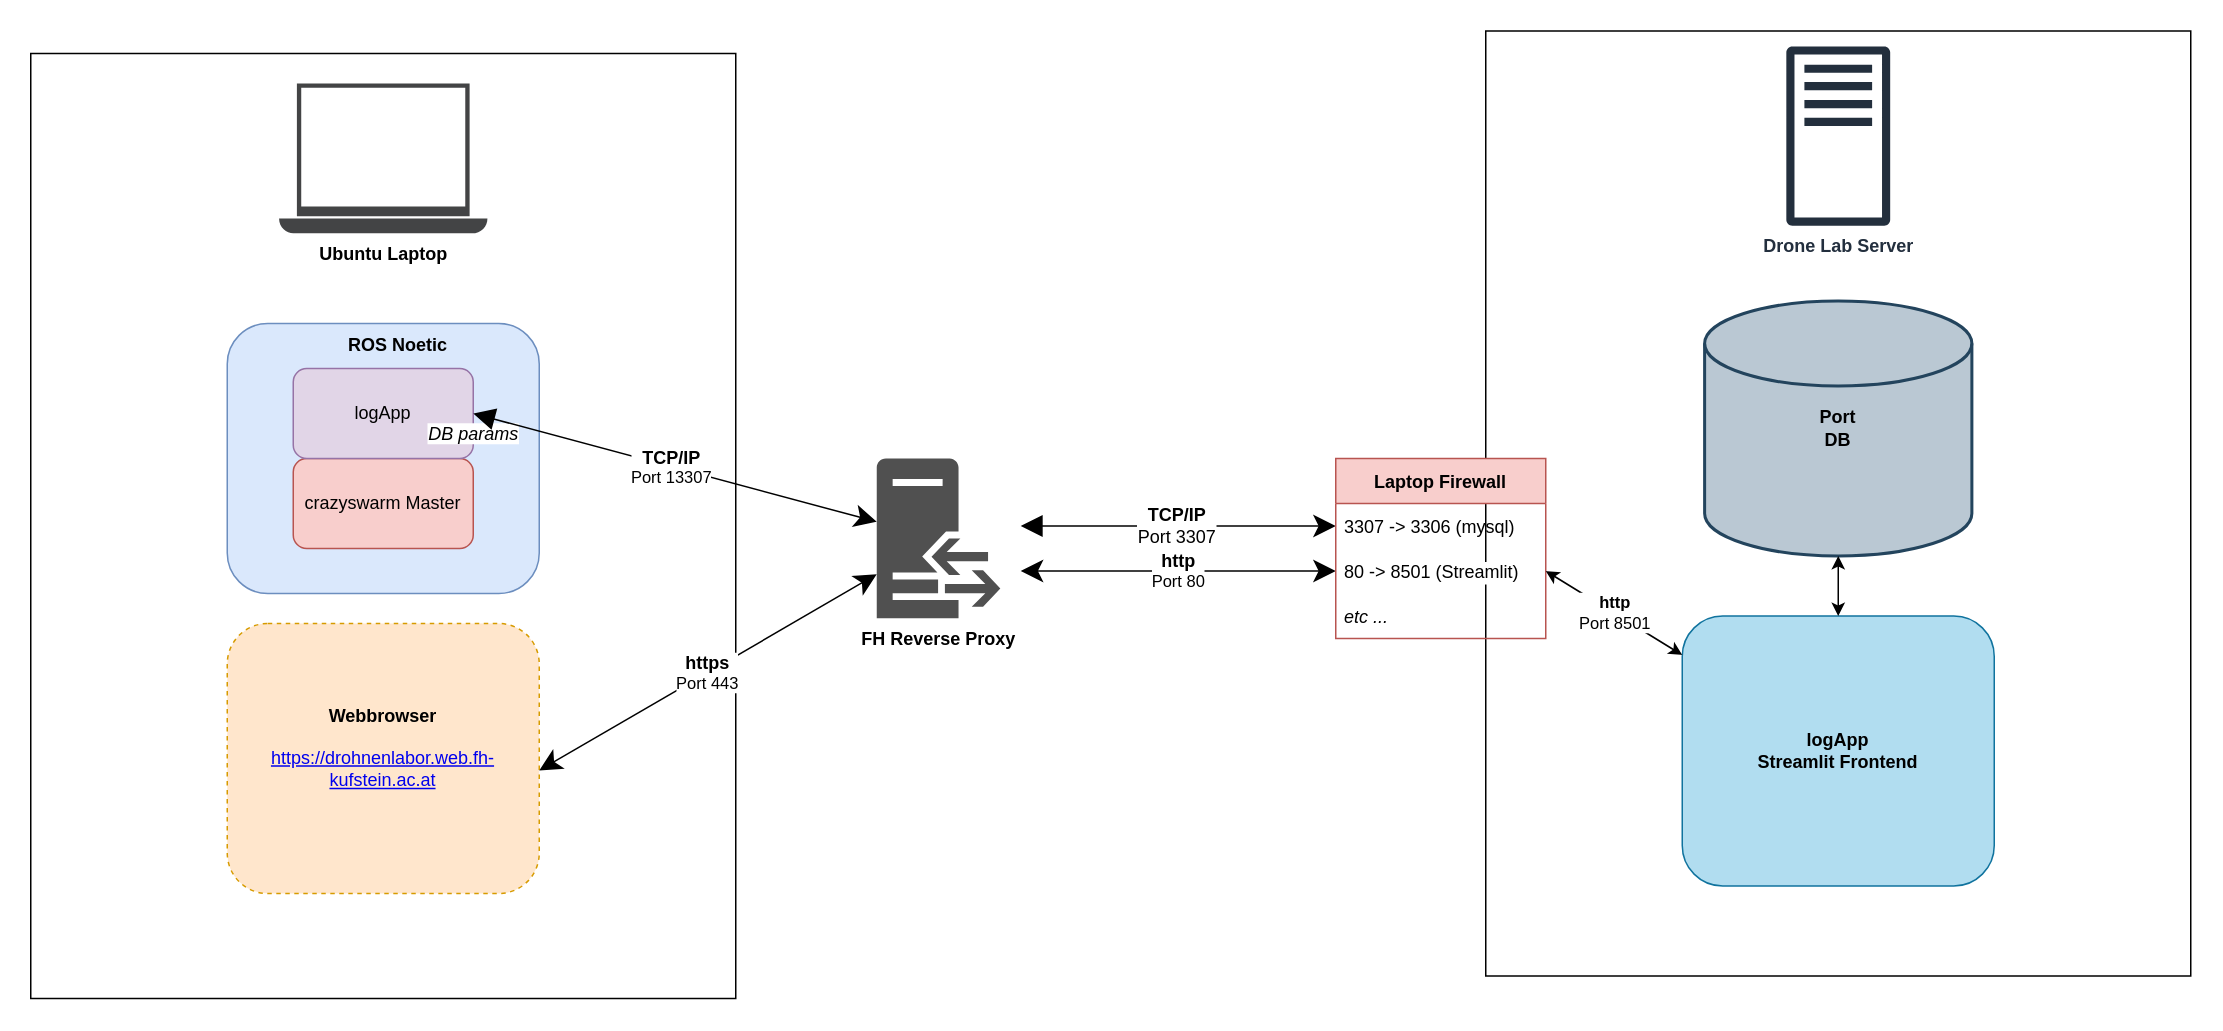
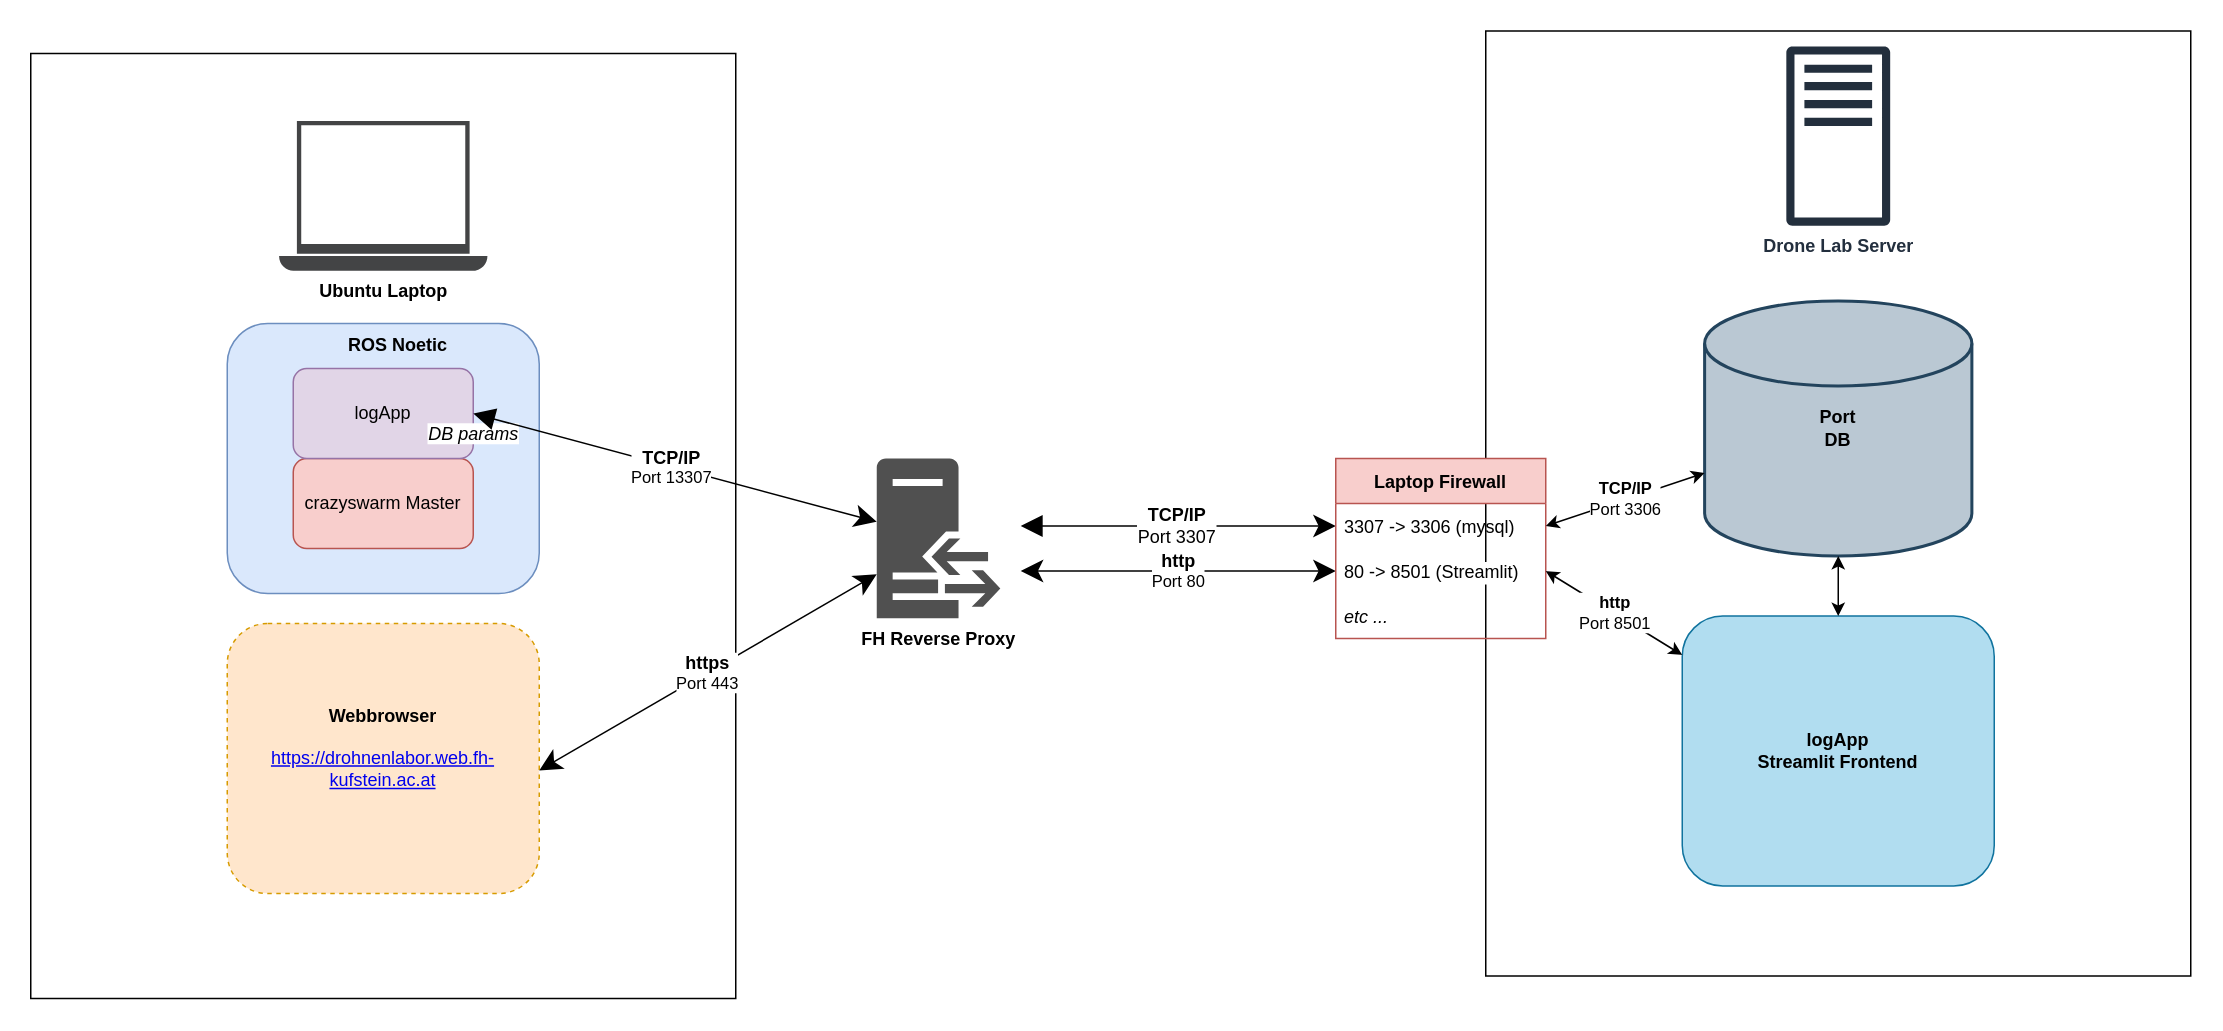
(383, 158) -> (383, 196)
none -> (1586, 512)
